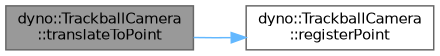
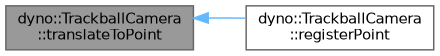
(212, 38) -> (227, 18)
